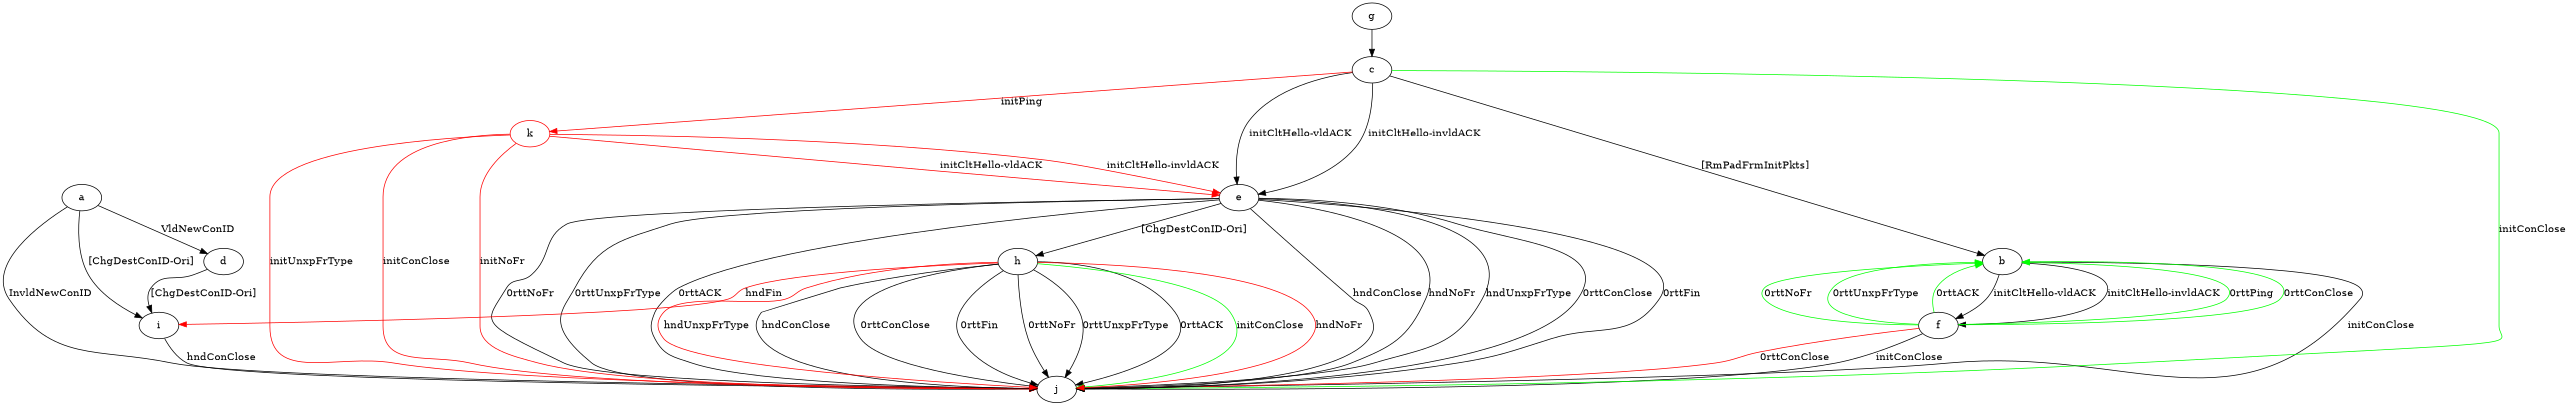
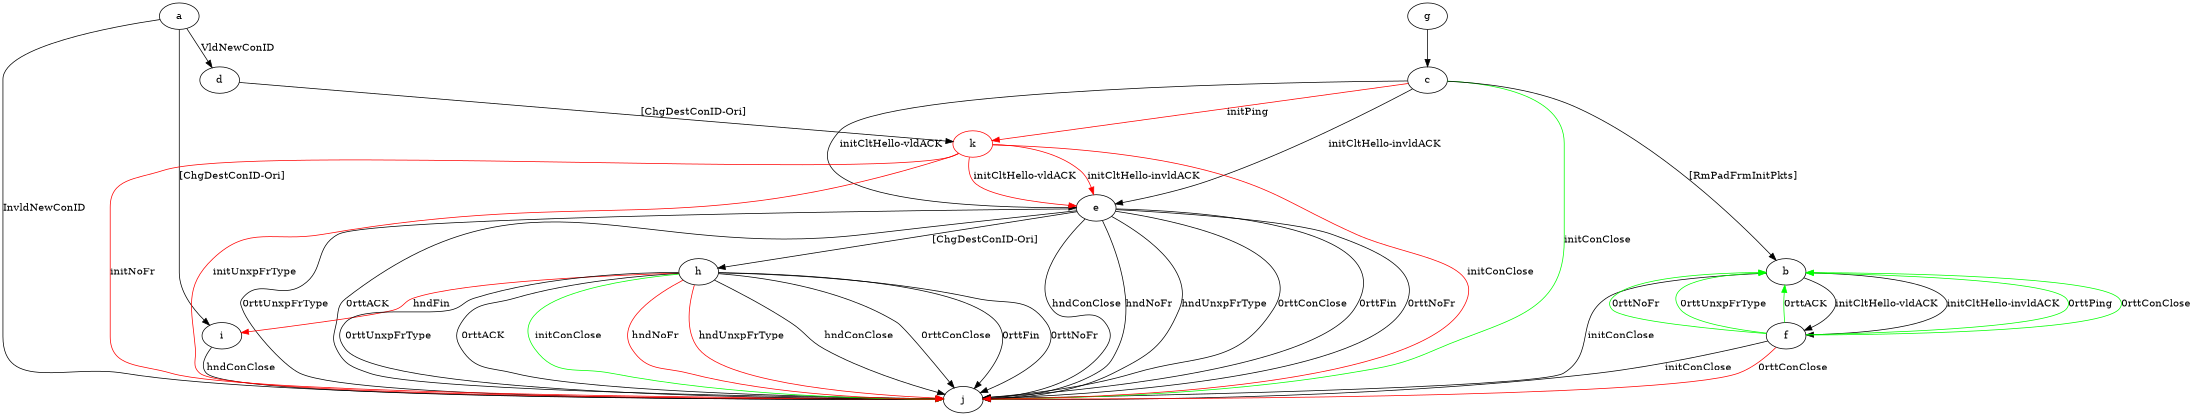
(169, 278) -> (593, 112)
